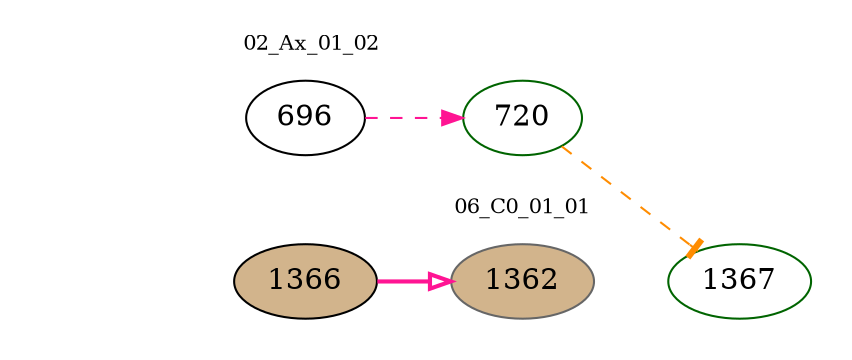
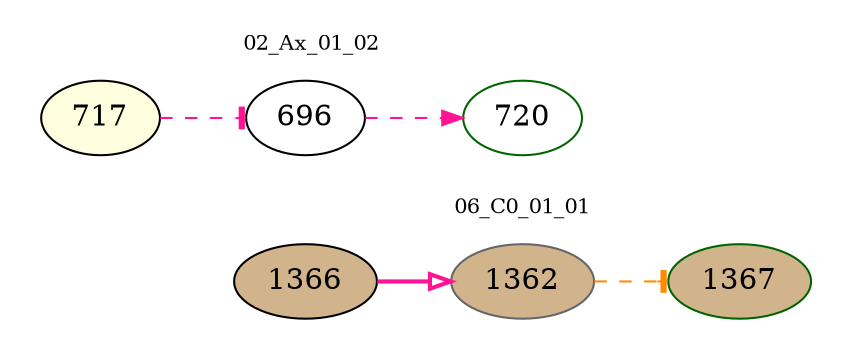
none -> (101, 118)
(635, 203) -> (626, 281)
(740, 281) -> (740, 281)
